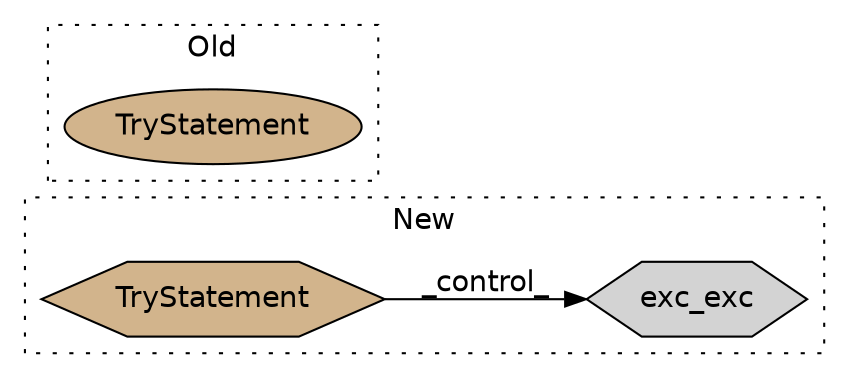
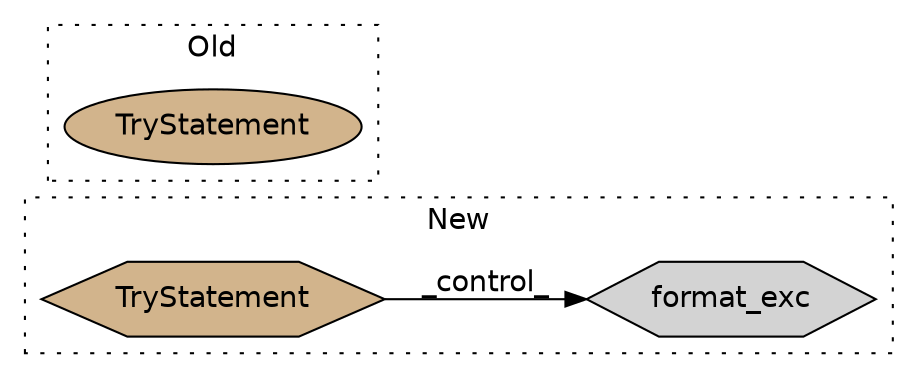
(697, 299) -> (731, 299)
